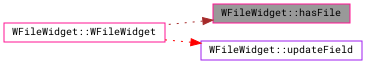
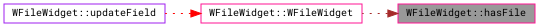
(178, 41) -> (178, 14)
